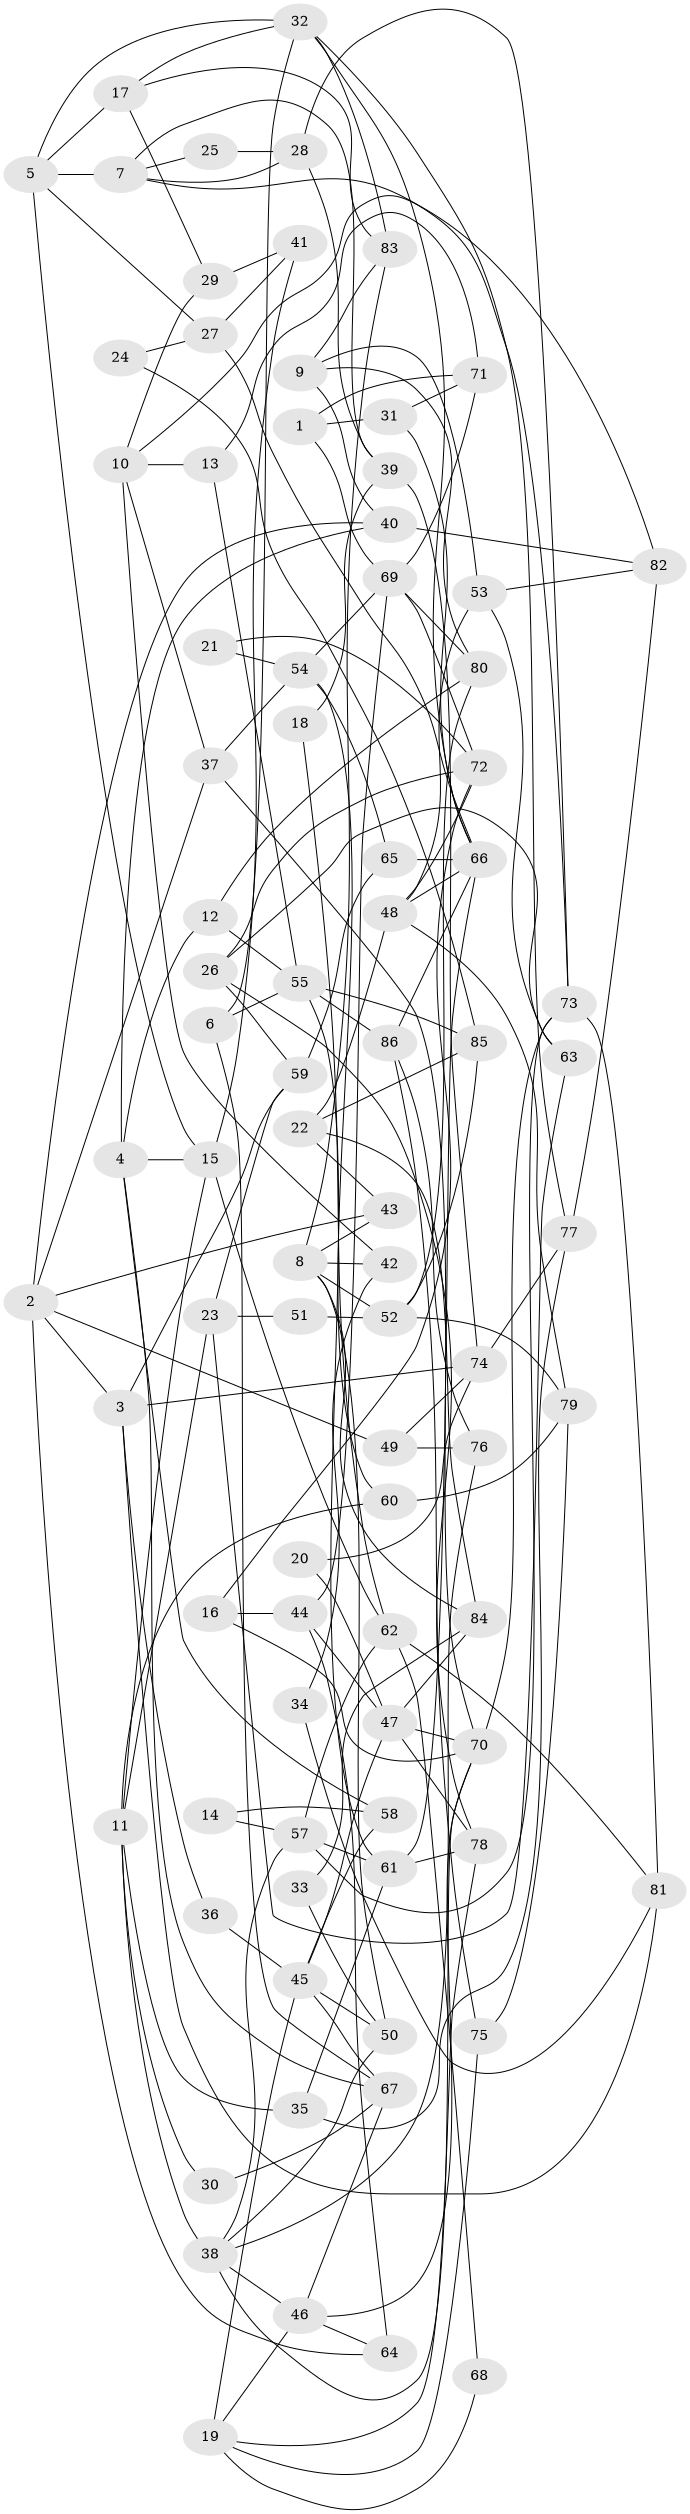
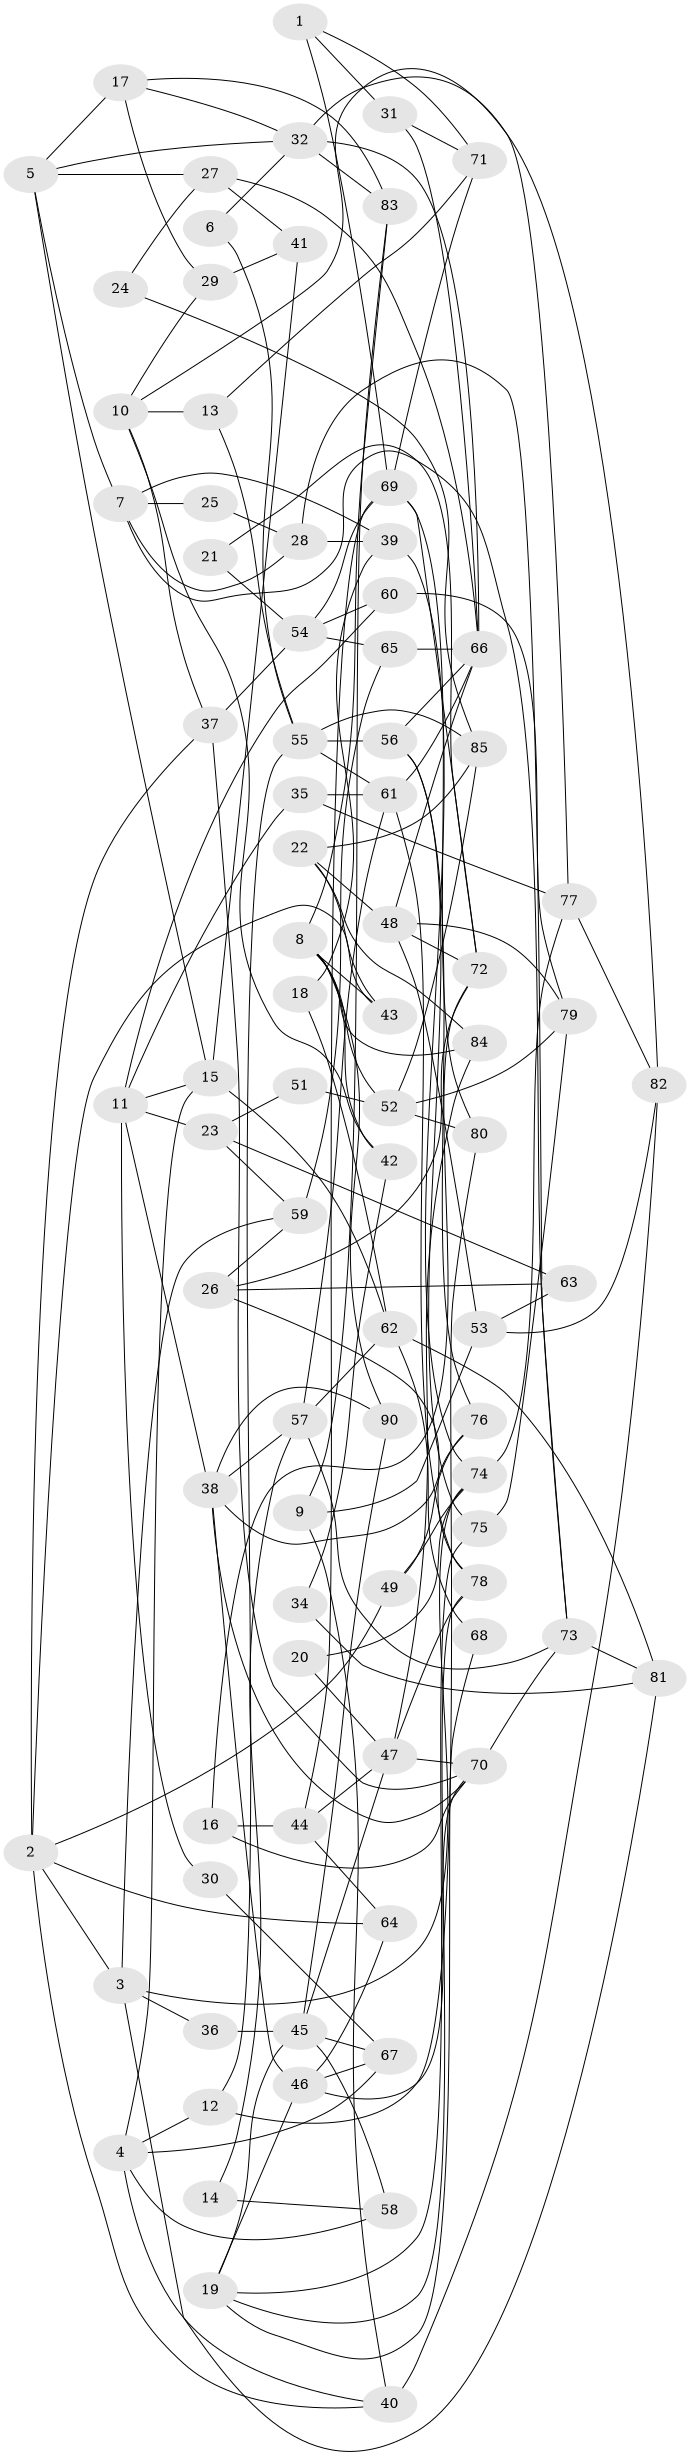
(450, 452) -> none
(390, 1043) -> (390, 741)
(243, 1558) -> none
(300, 1889) -> none
(390, 2036) -> (390, 1421)
